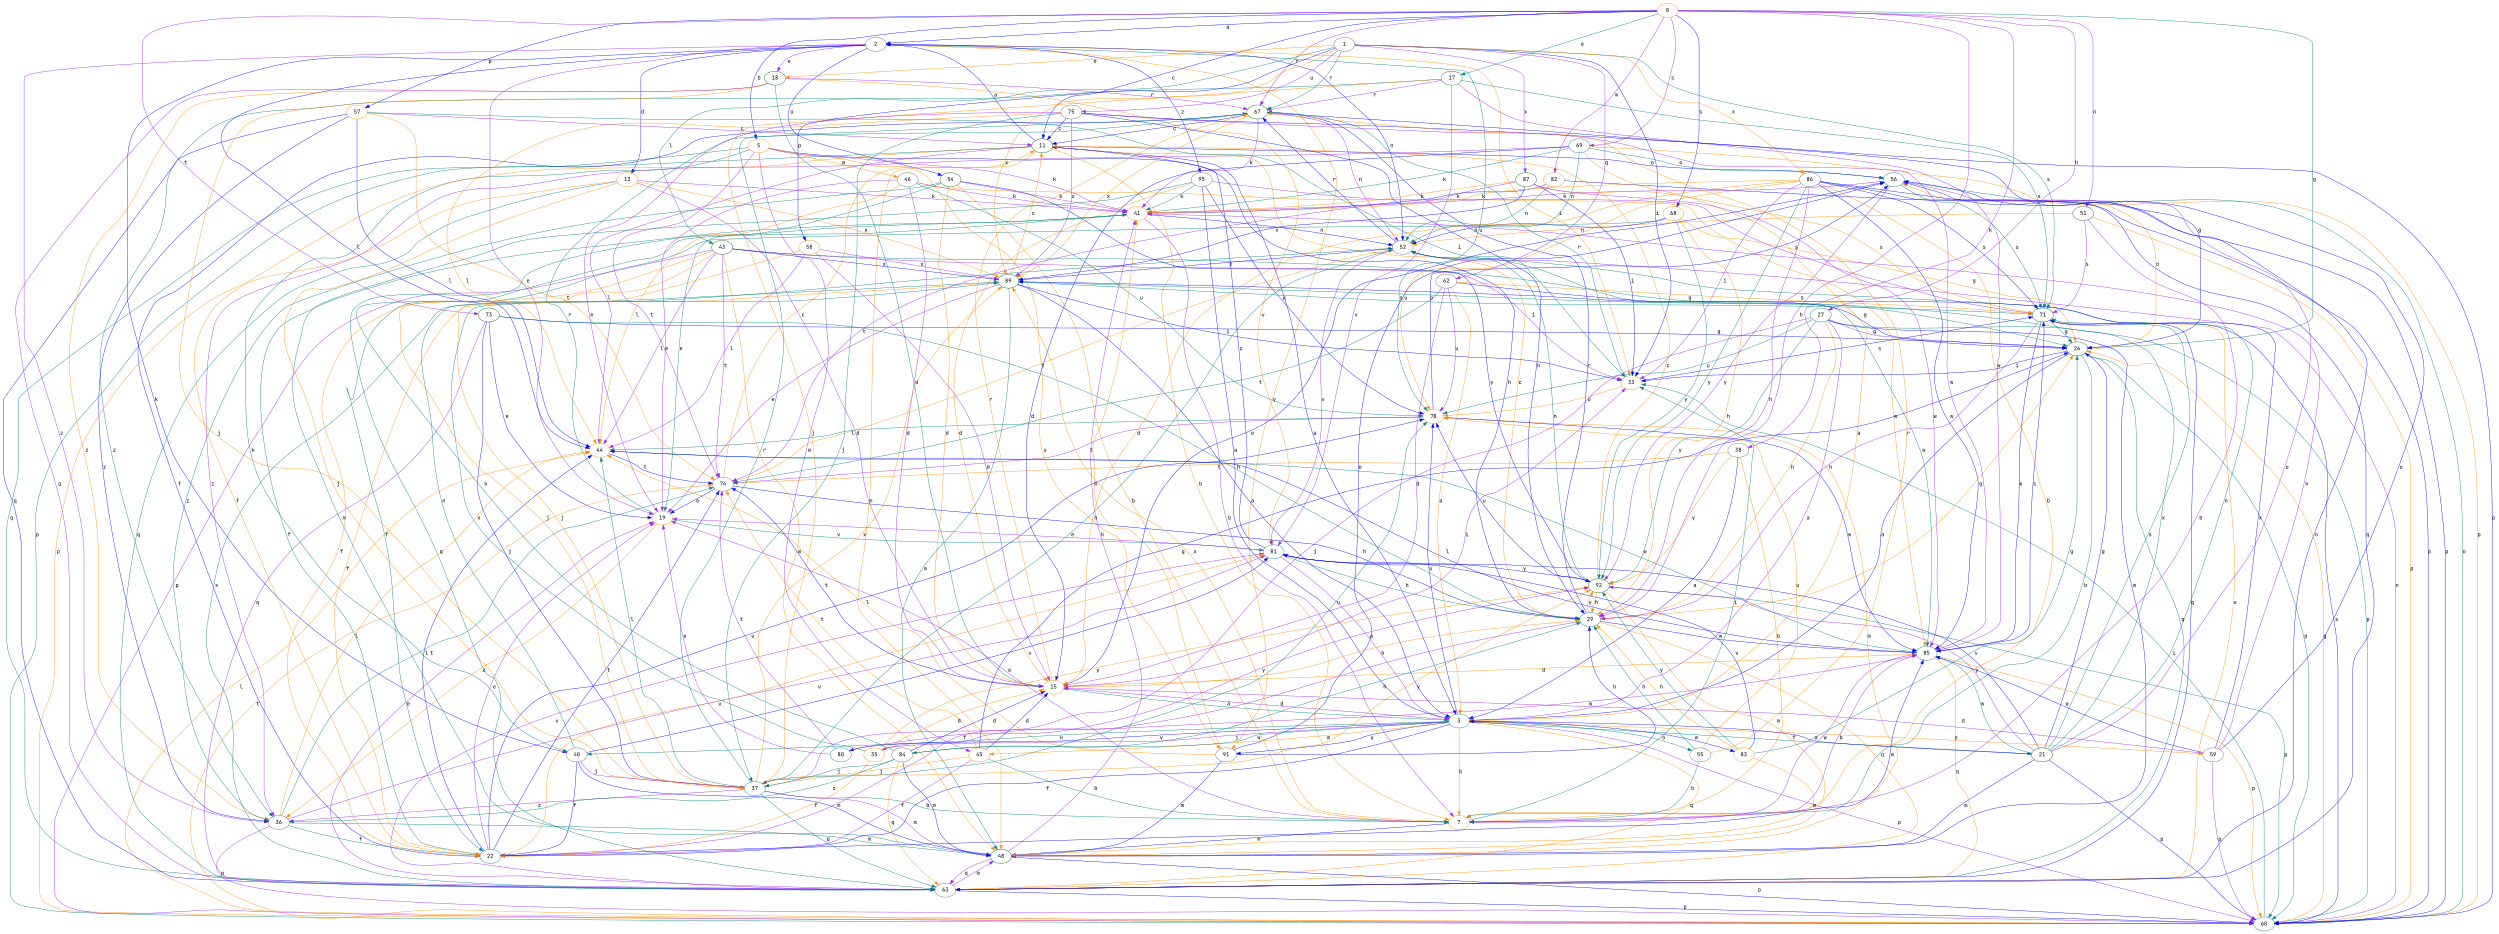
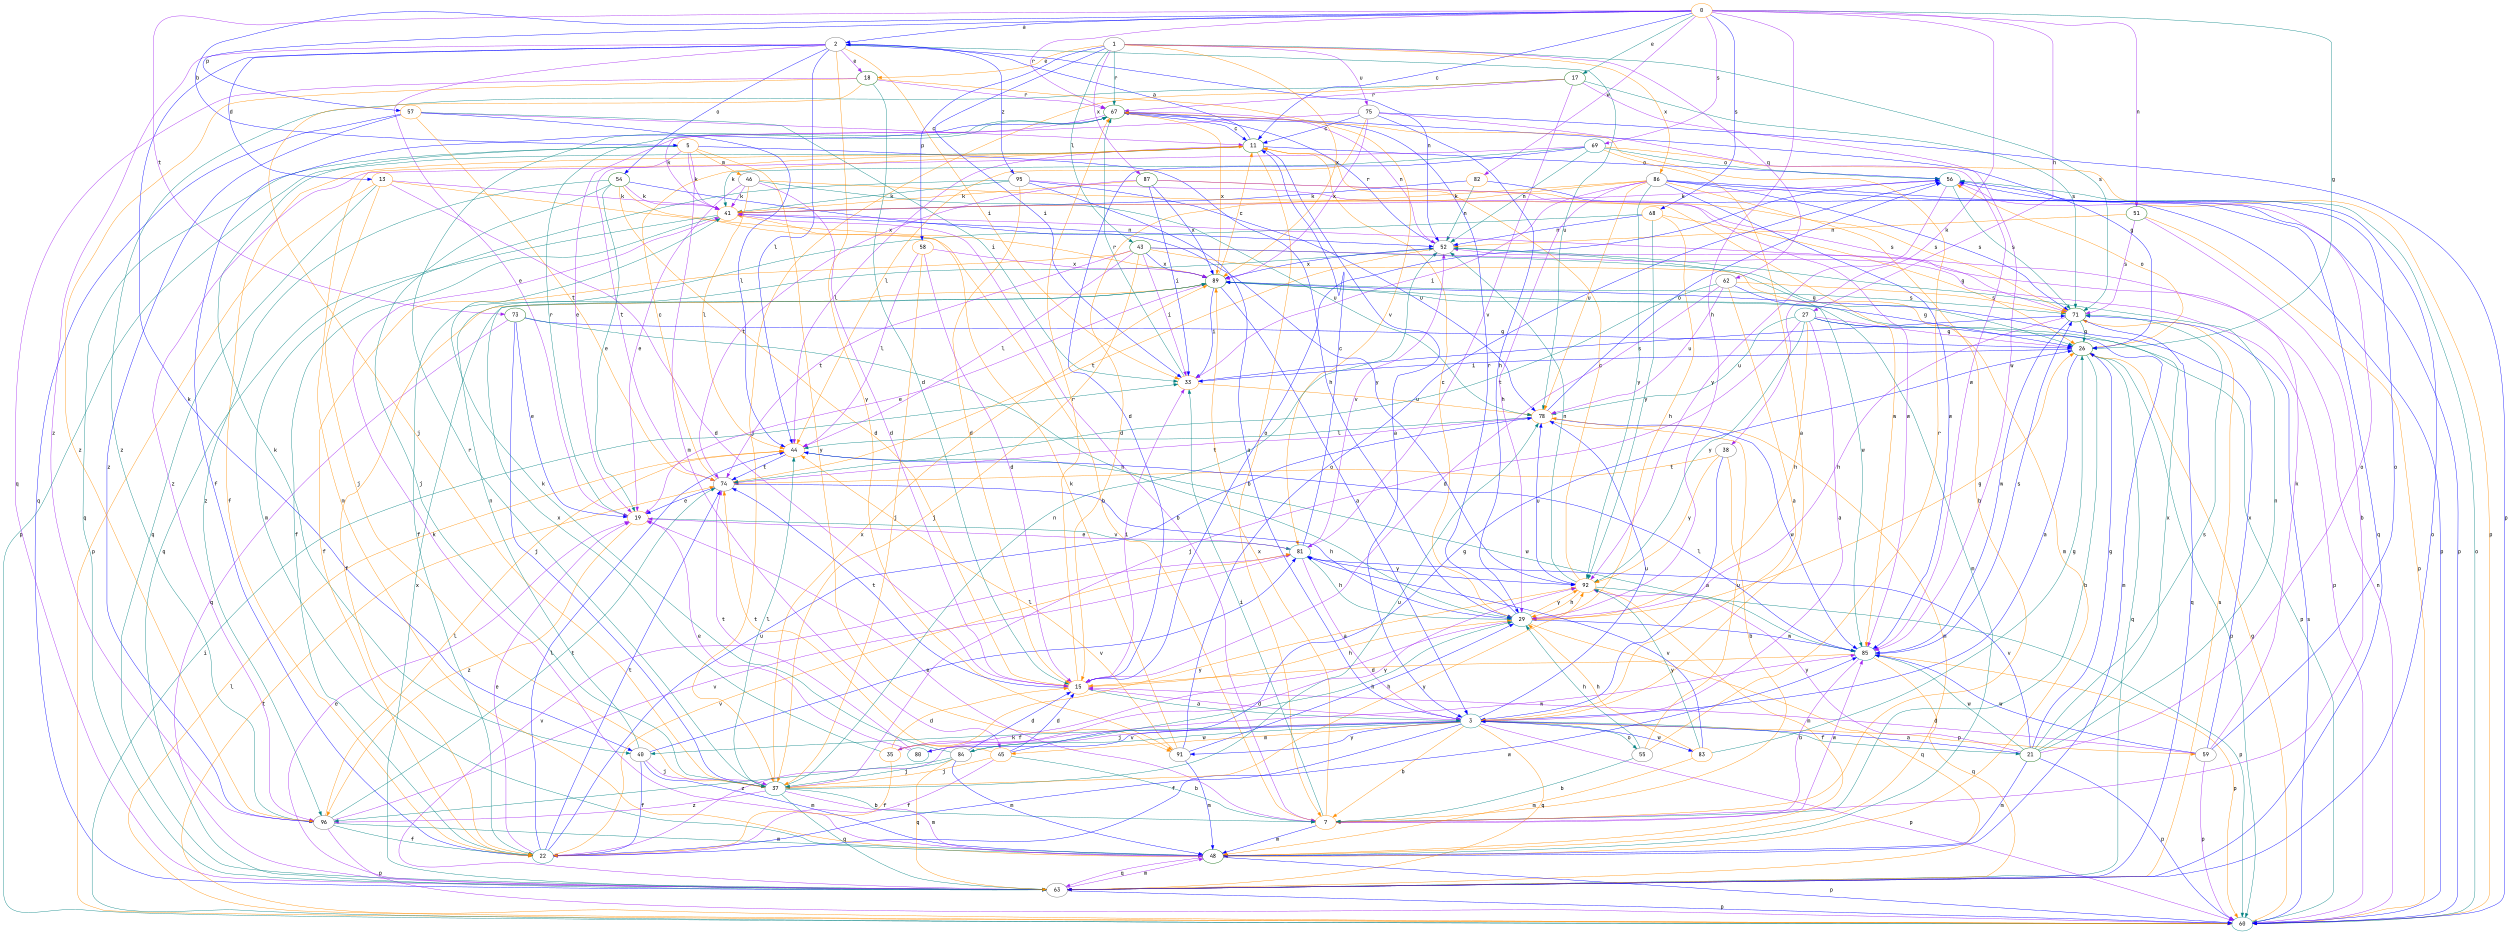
(1321, 385) -> (1357, 389)
(846, 387) -> (422, 502)
(1599, 586) -> (1586, 586)
(279, 822) -> (324, 822)
